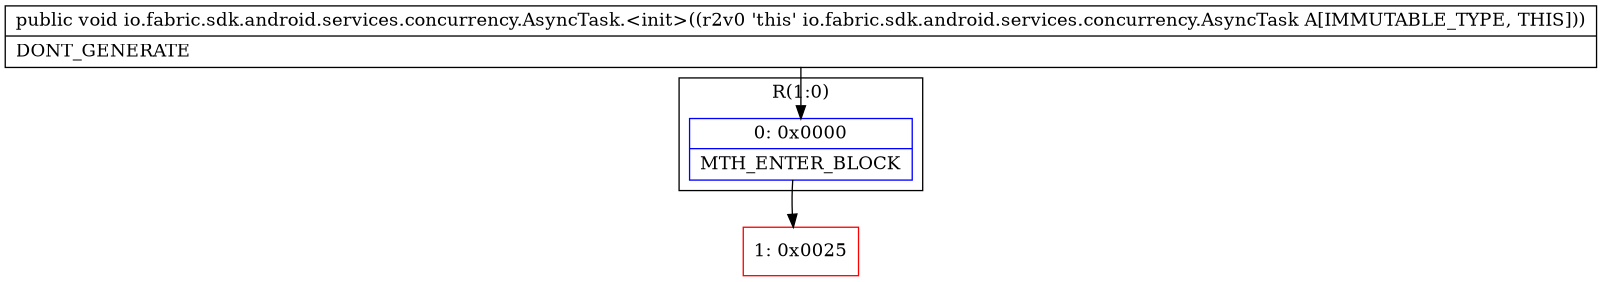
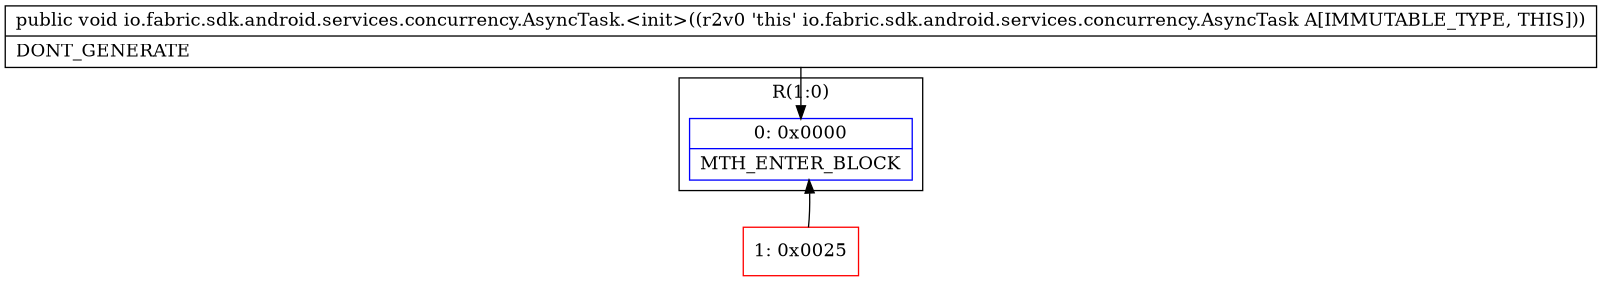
(792, 199) -> (810, 210)
